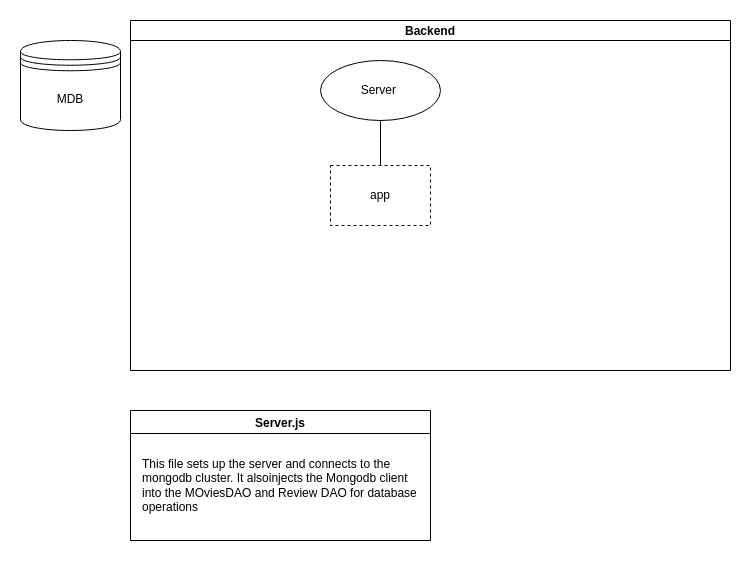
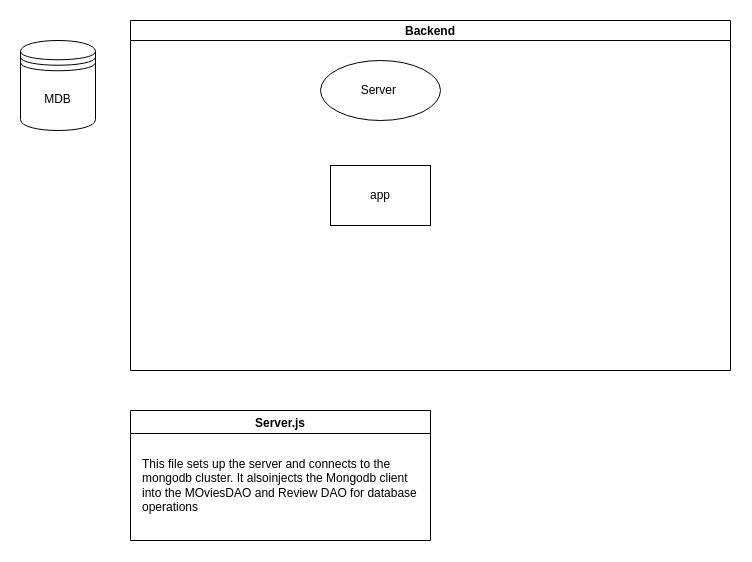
(71, 86) -> (58, 86)
(381, 143) -> none
(381, 196) -> (381, 196)
